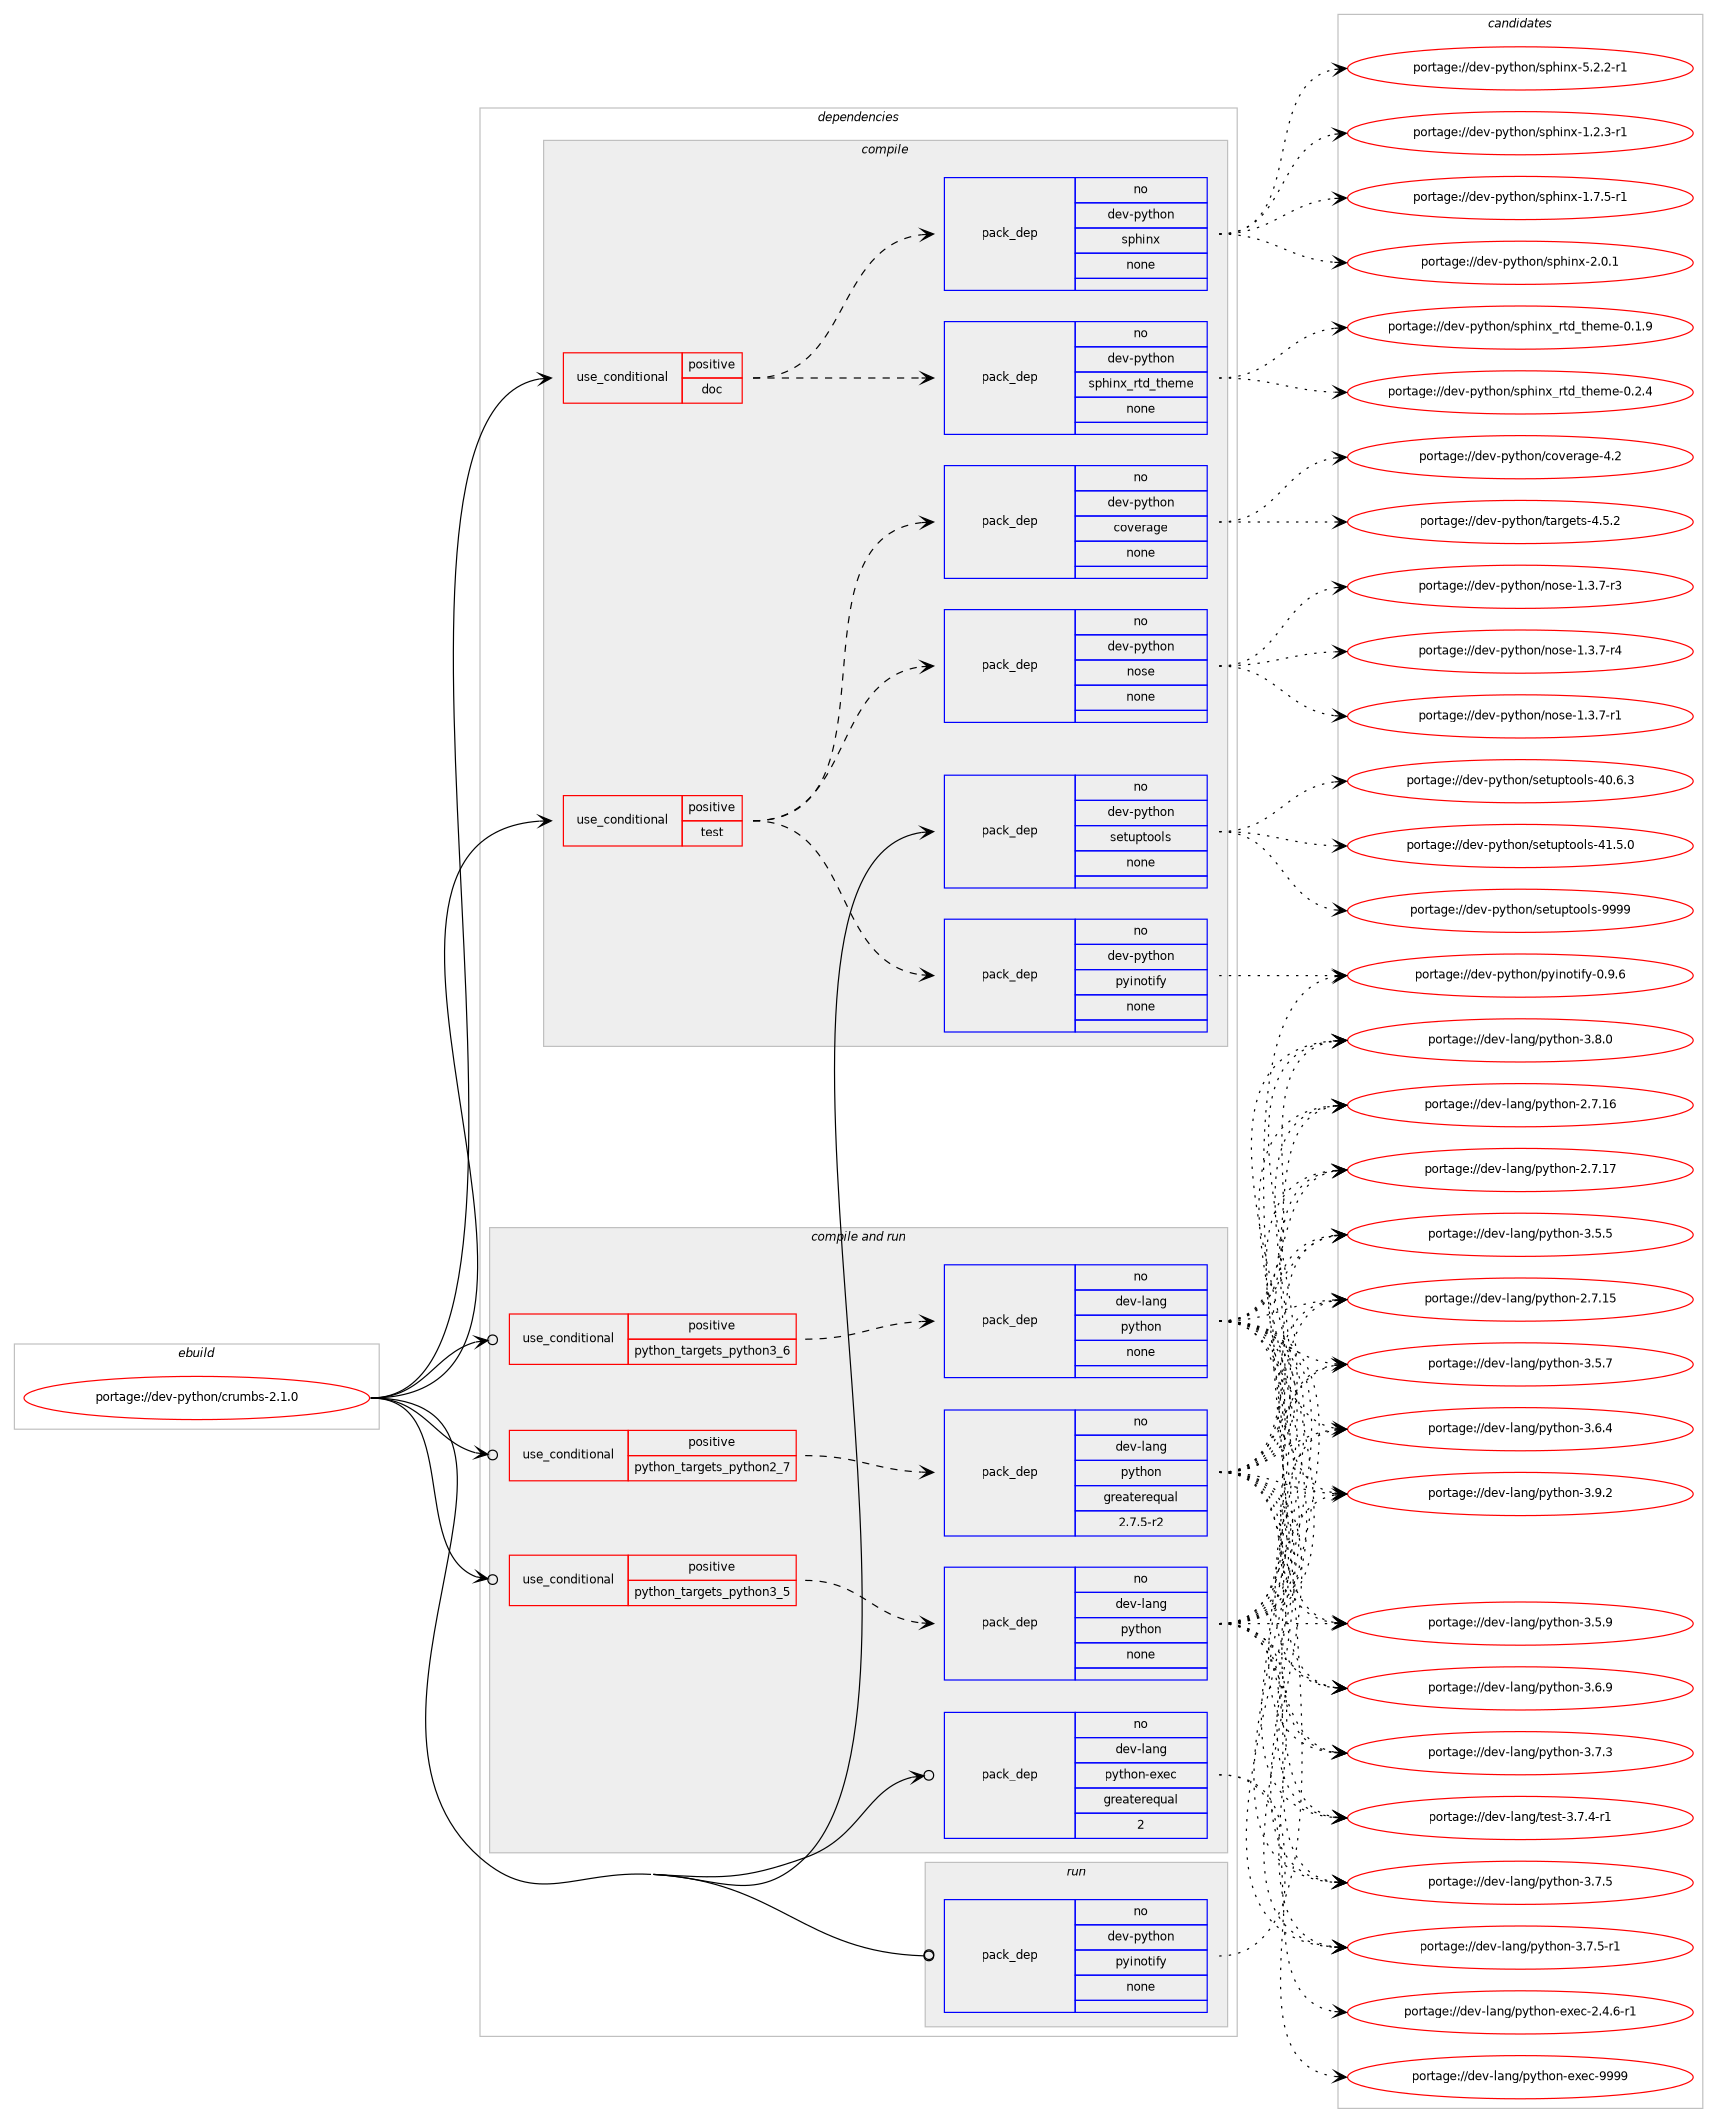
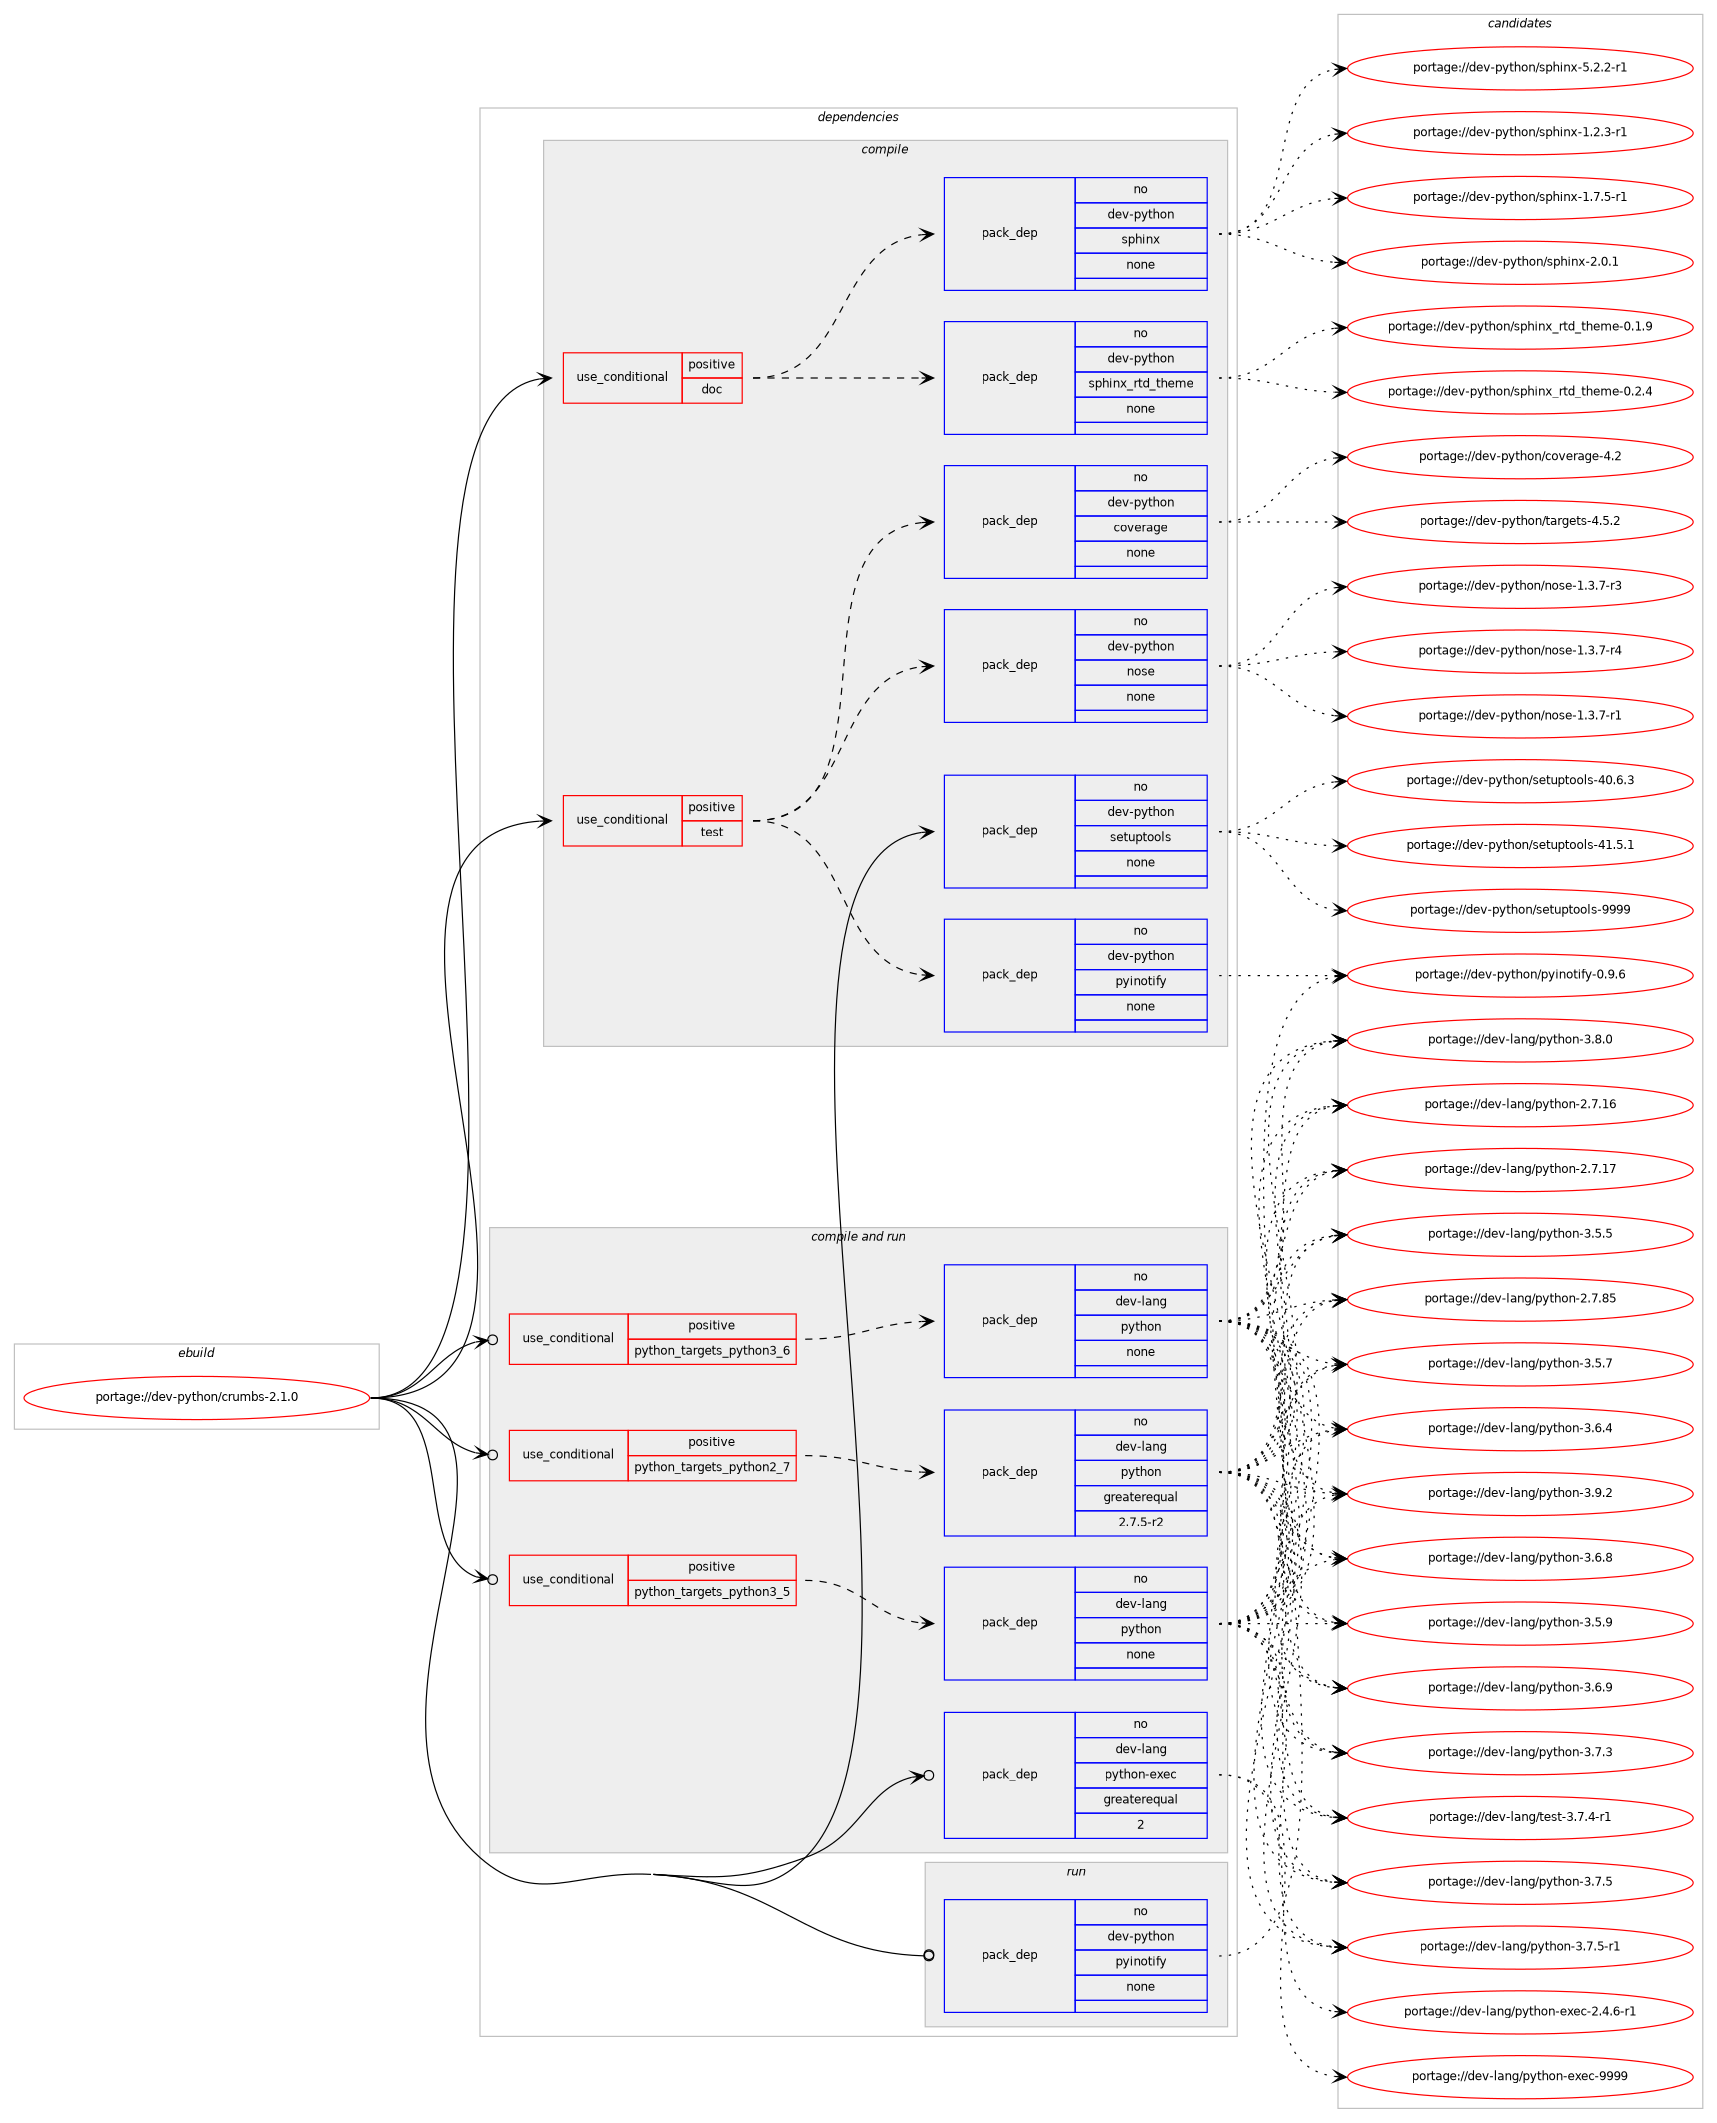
(1520, 846) -> (1520, 846)
(1520, 1300) -> (1520, 1300)
none -> (1520, 1559)
